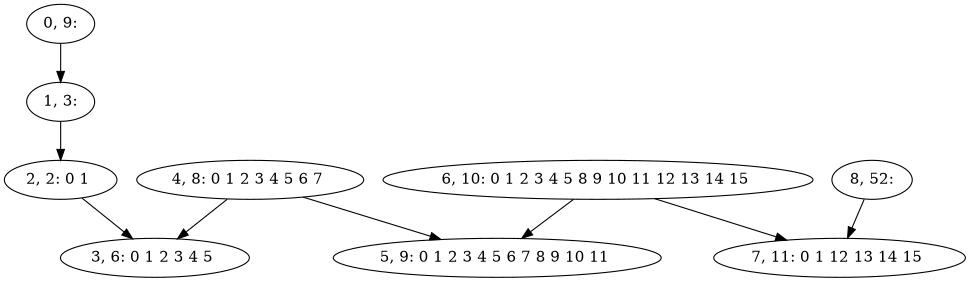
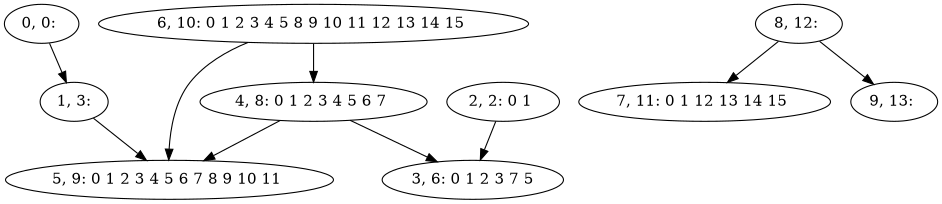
(61, 24) -> (42, 24)
none -> (894, 102)
(61, 136) -> (116, 136)
(872, 180) -> (799, 24)
(715, 218) -> (314, 58)
(155, 258) -> (473, 180)
